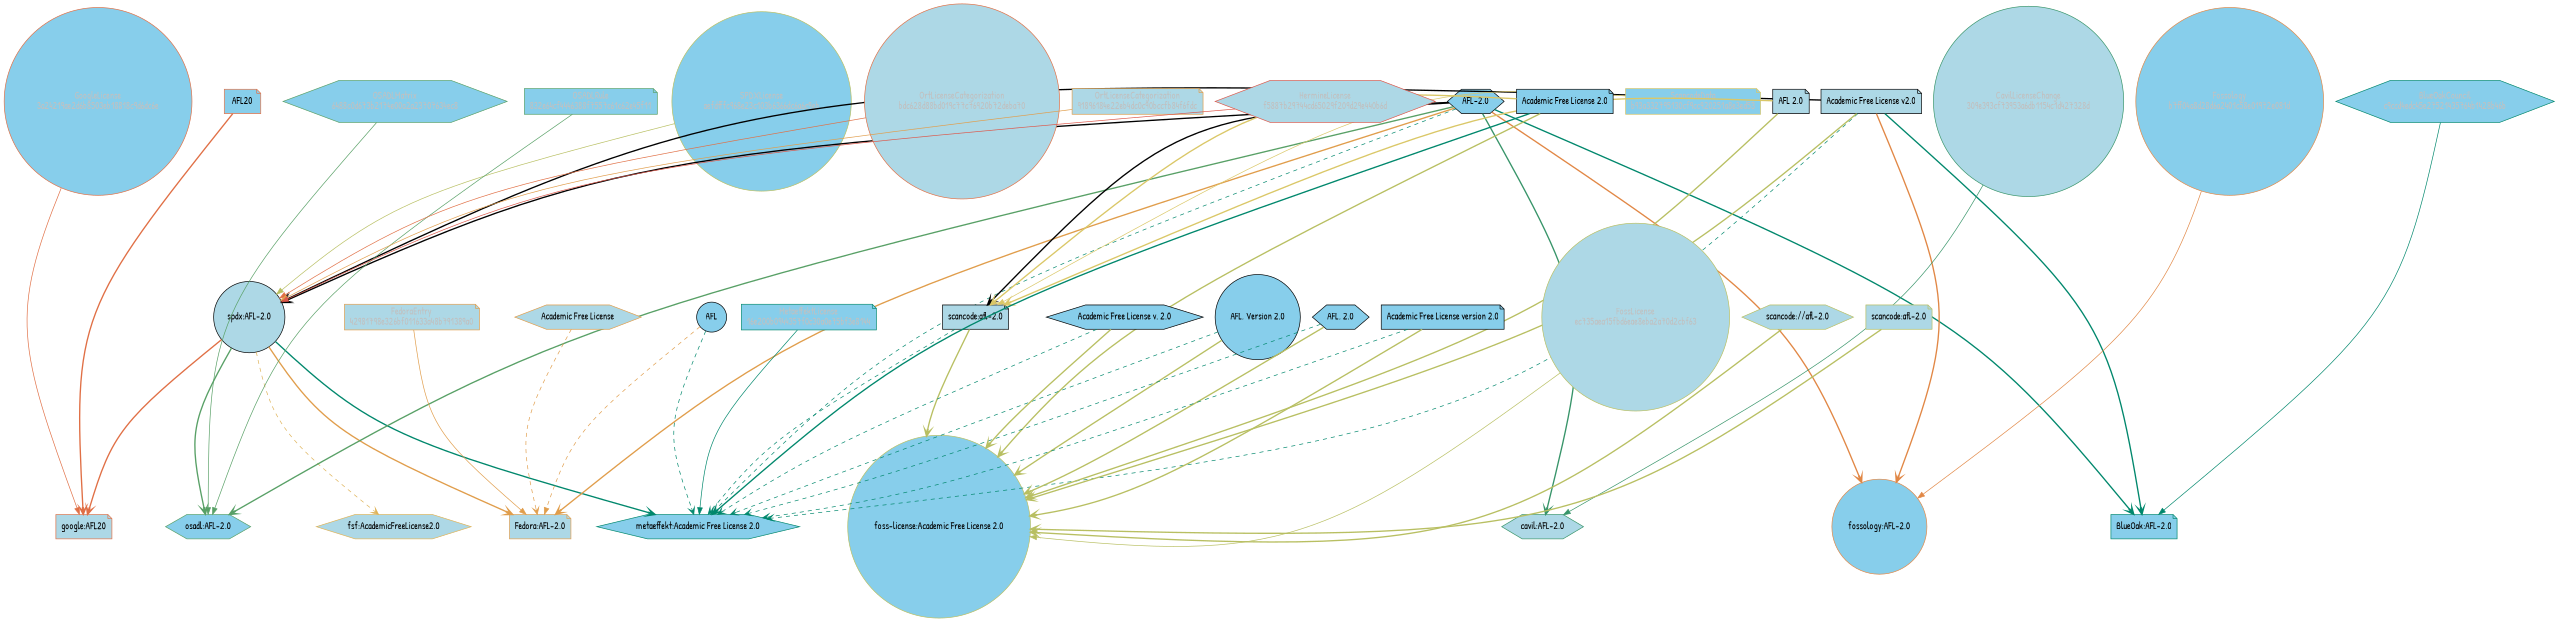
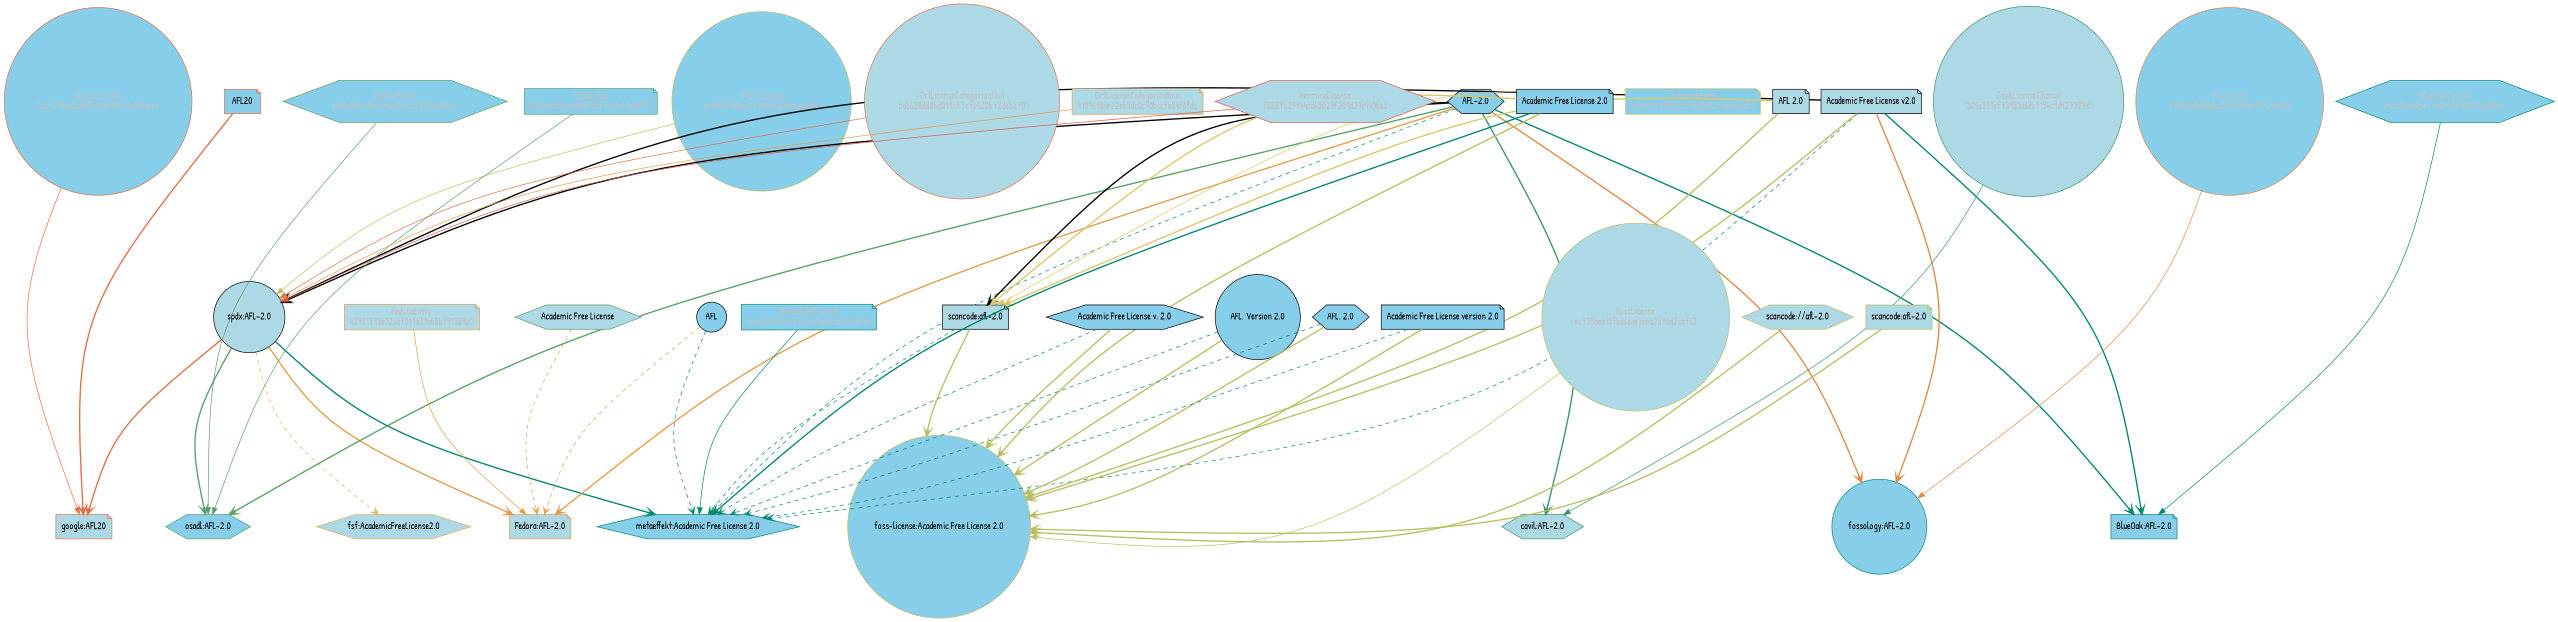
(578, 317) -> (578, 317)
(608, 405) -> (608, 405)
(1879, 527) -> (1879, 527)
